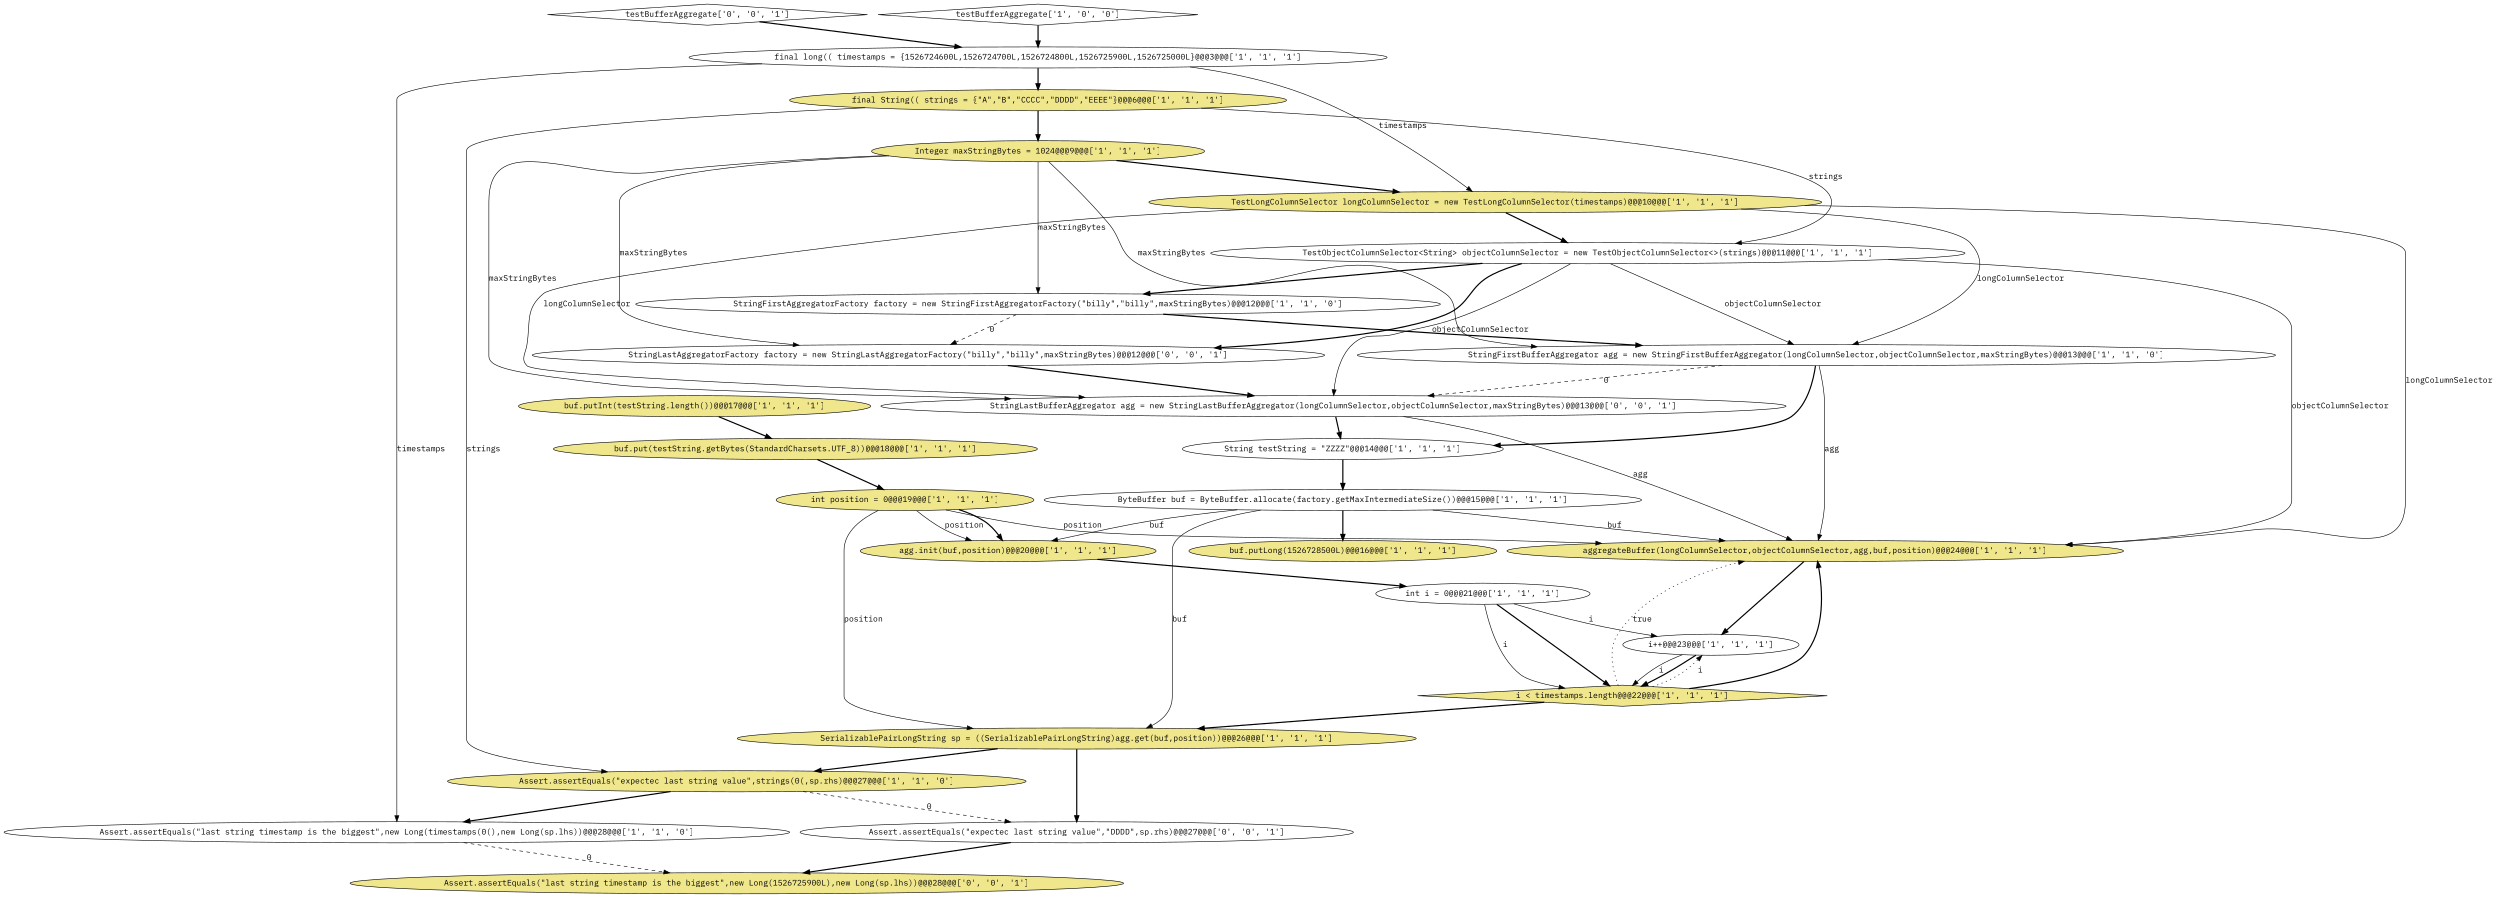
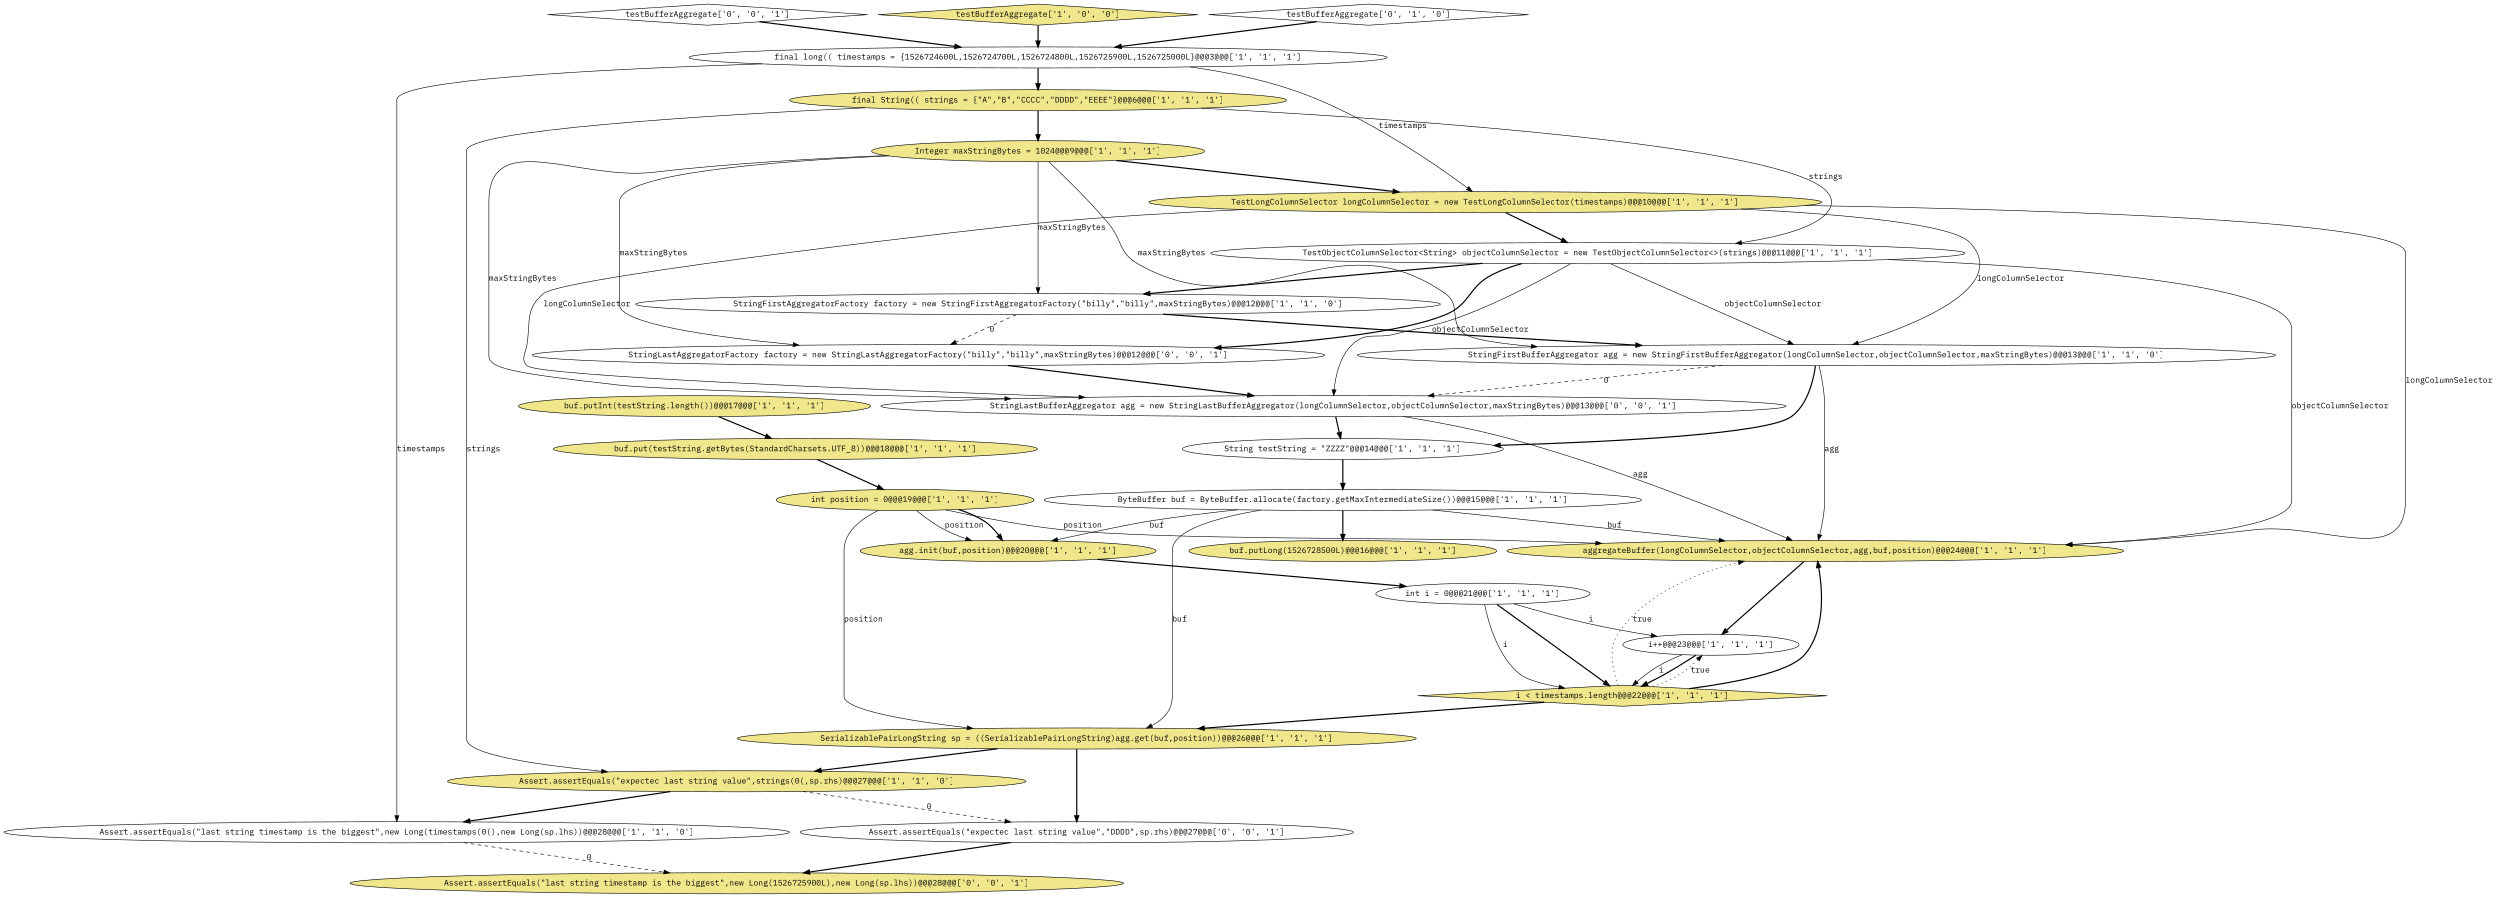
(1038, 15) -> (1038, 15)
none -> (1369, 15)
(1700, 670) -> (1700, 670)
